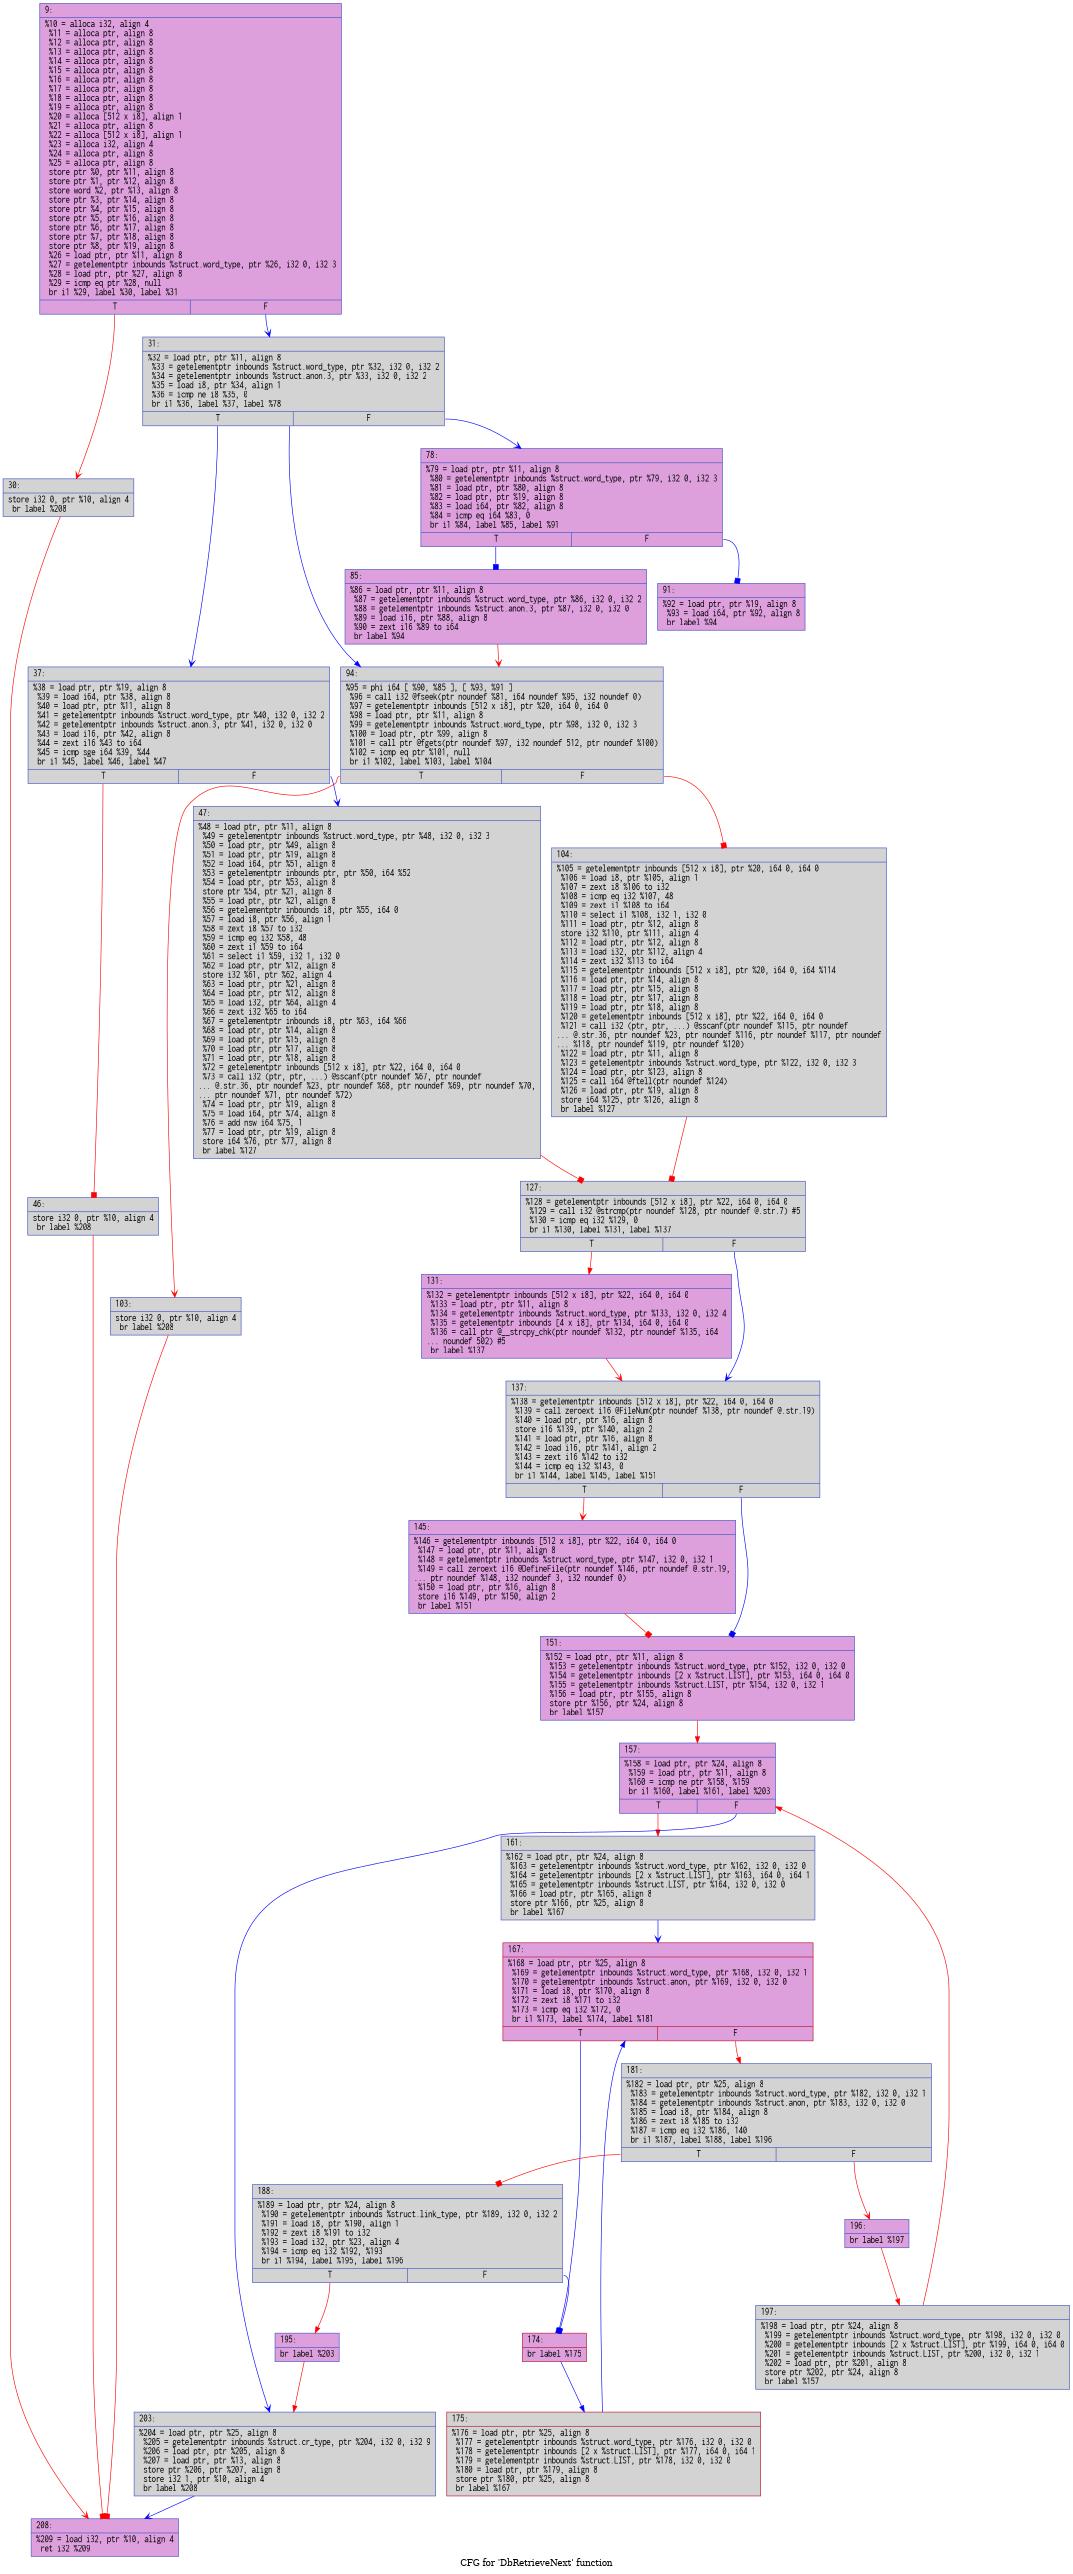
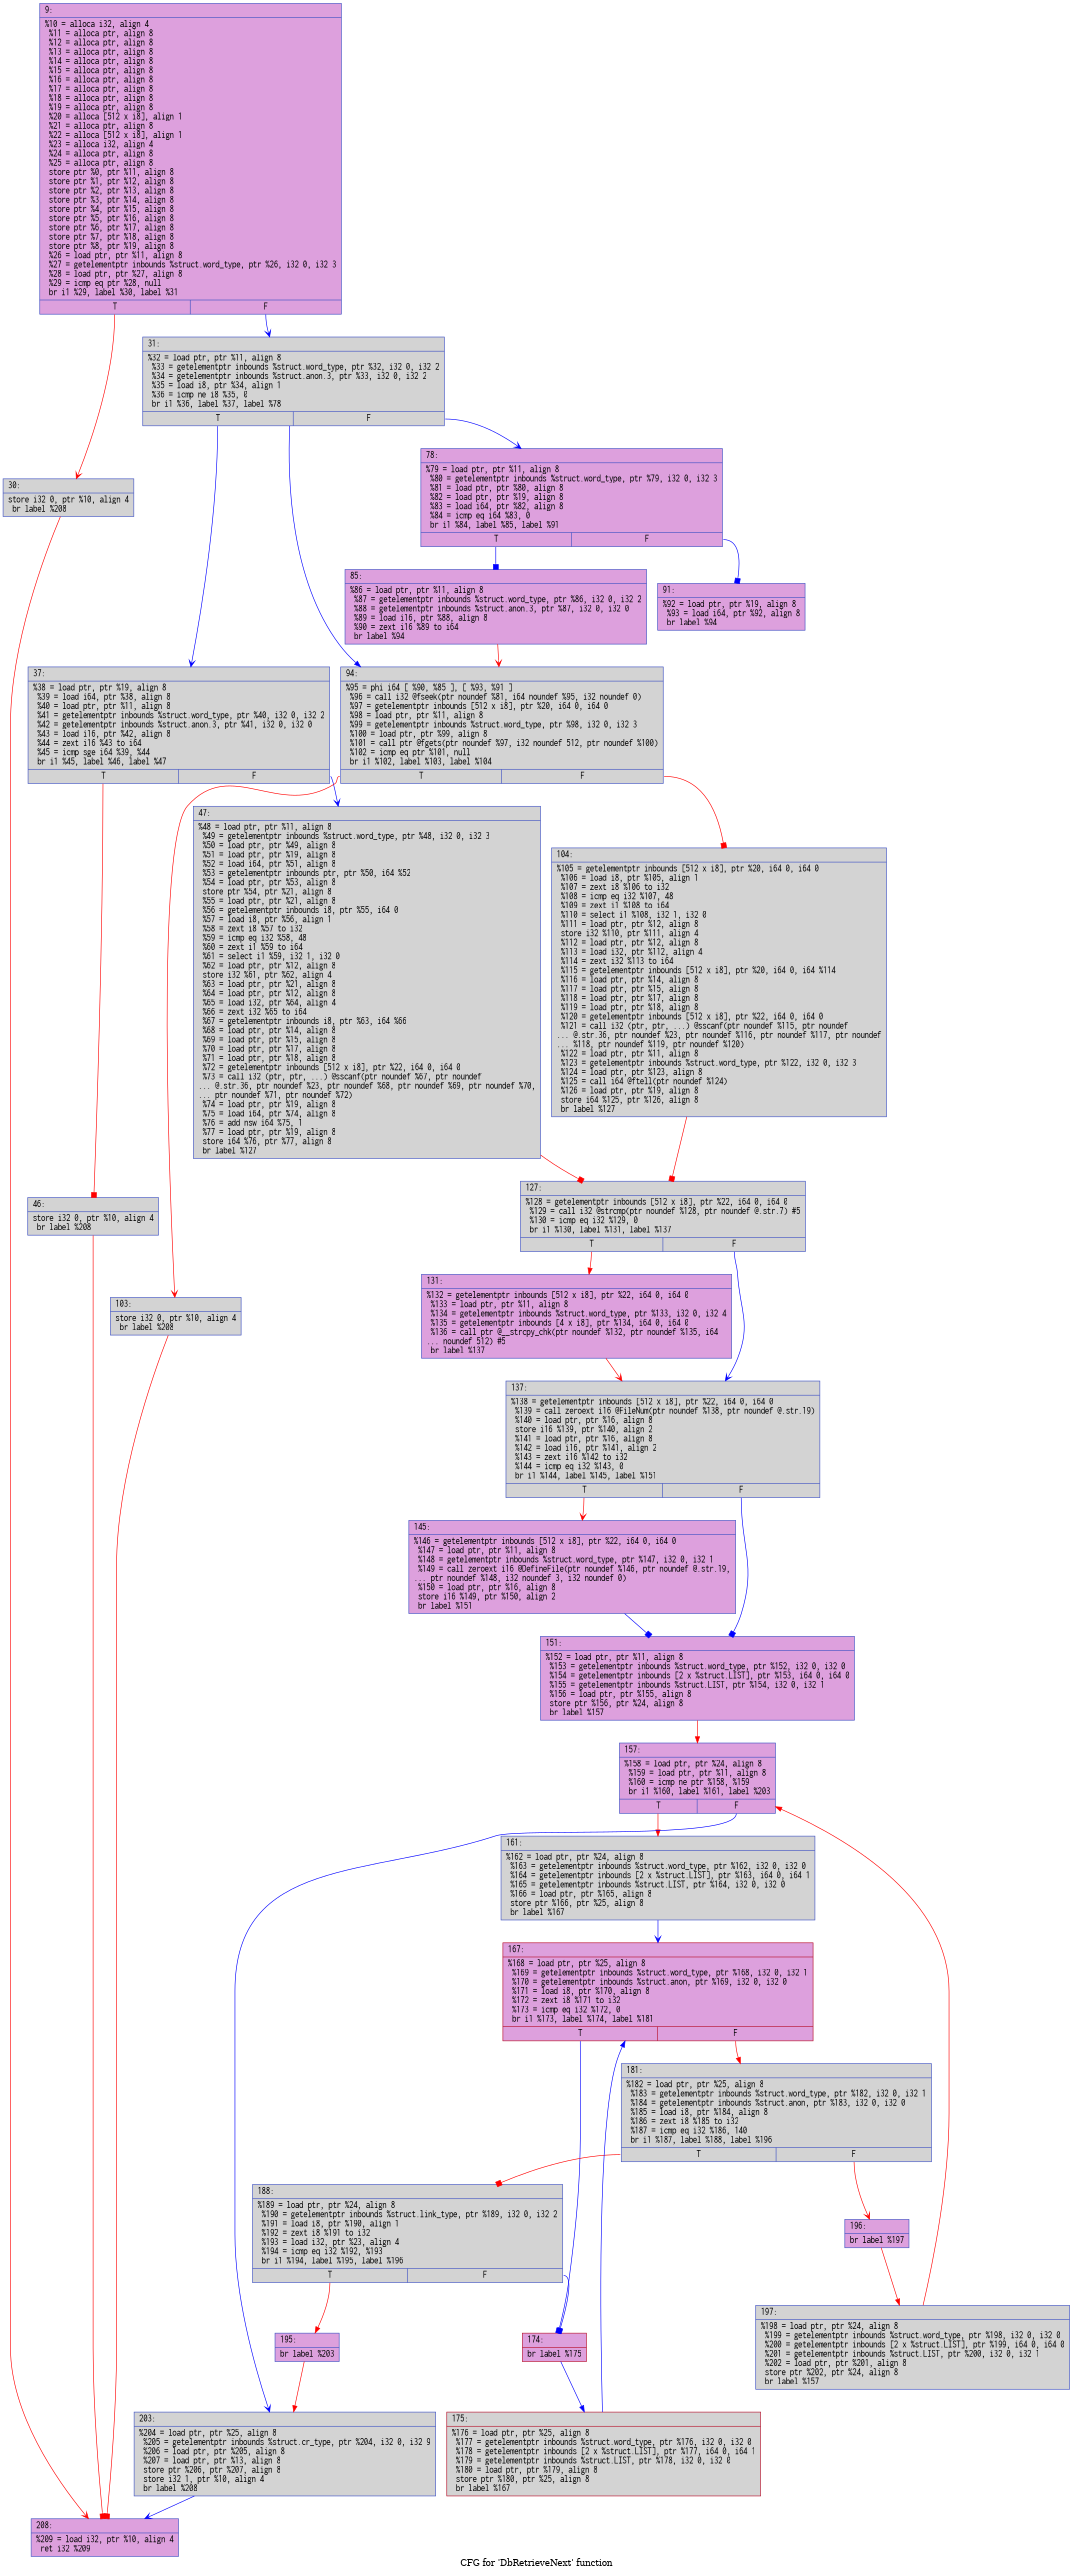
(112, 191) -> (109, 191)
(466, 1342) -> (466, 1342)
(635, 1623) -> (635, 1623)
